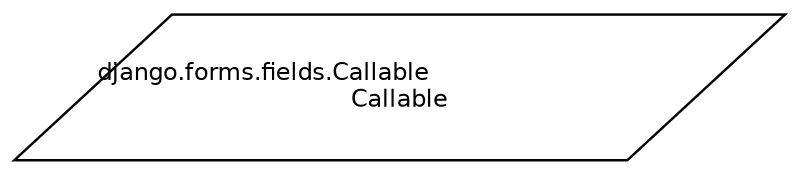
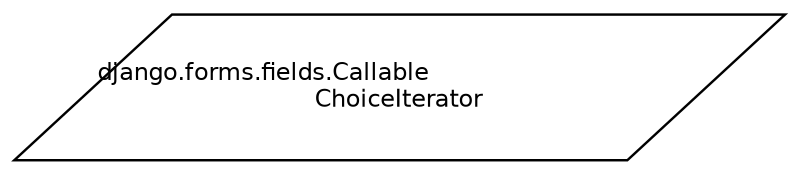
(400, 87) -> (400, 87)
